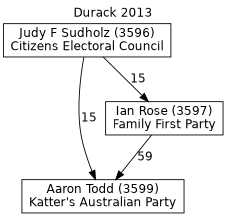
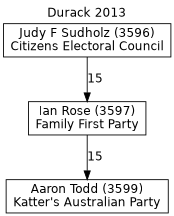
(79, 115) -> none
(145, 157) -> (96, 157)
